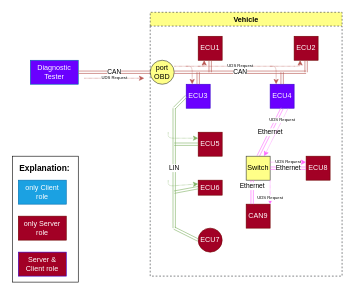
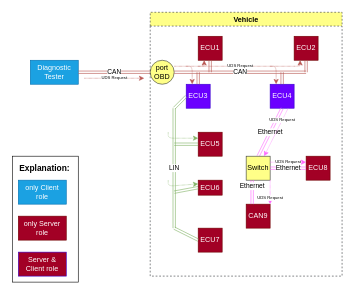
(54, 72) -> (54, 72)
(210, 240) -> (210, 240)
